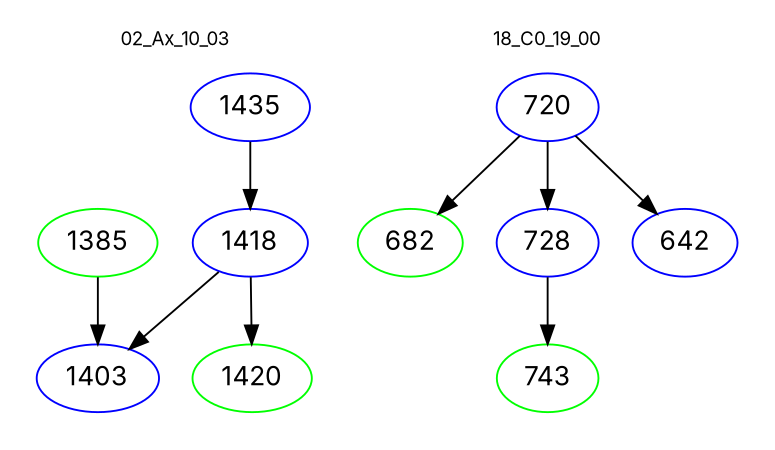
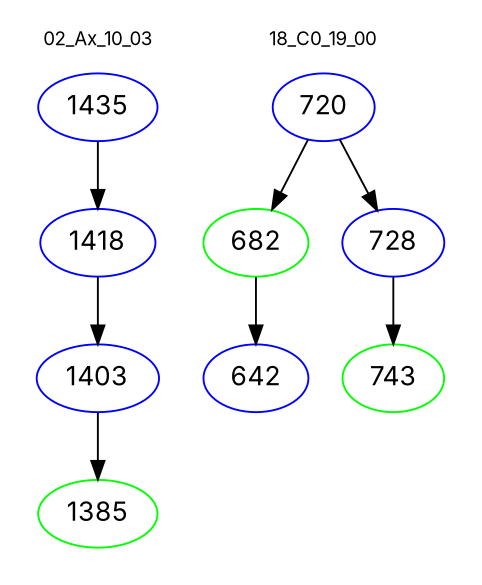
(609, 168) -> (256, 301)
(98, 301) -> (98, 437)
(252, 378) -> none
